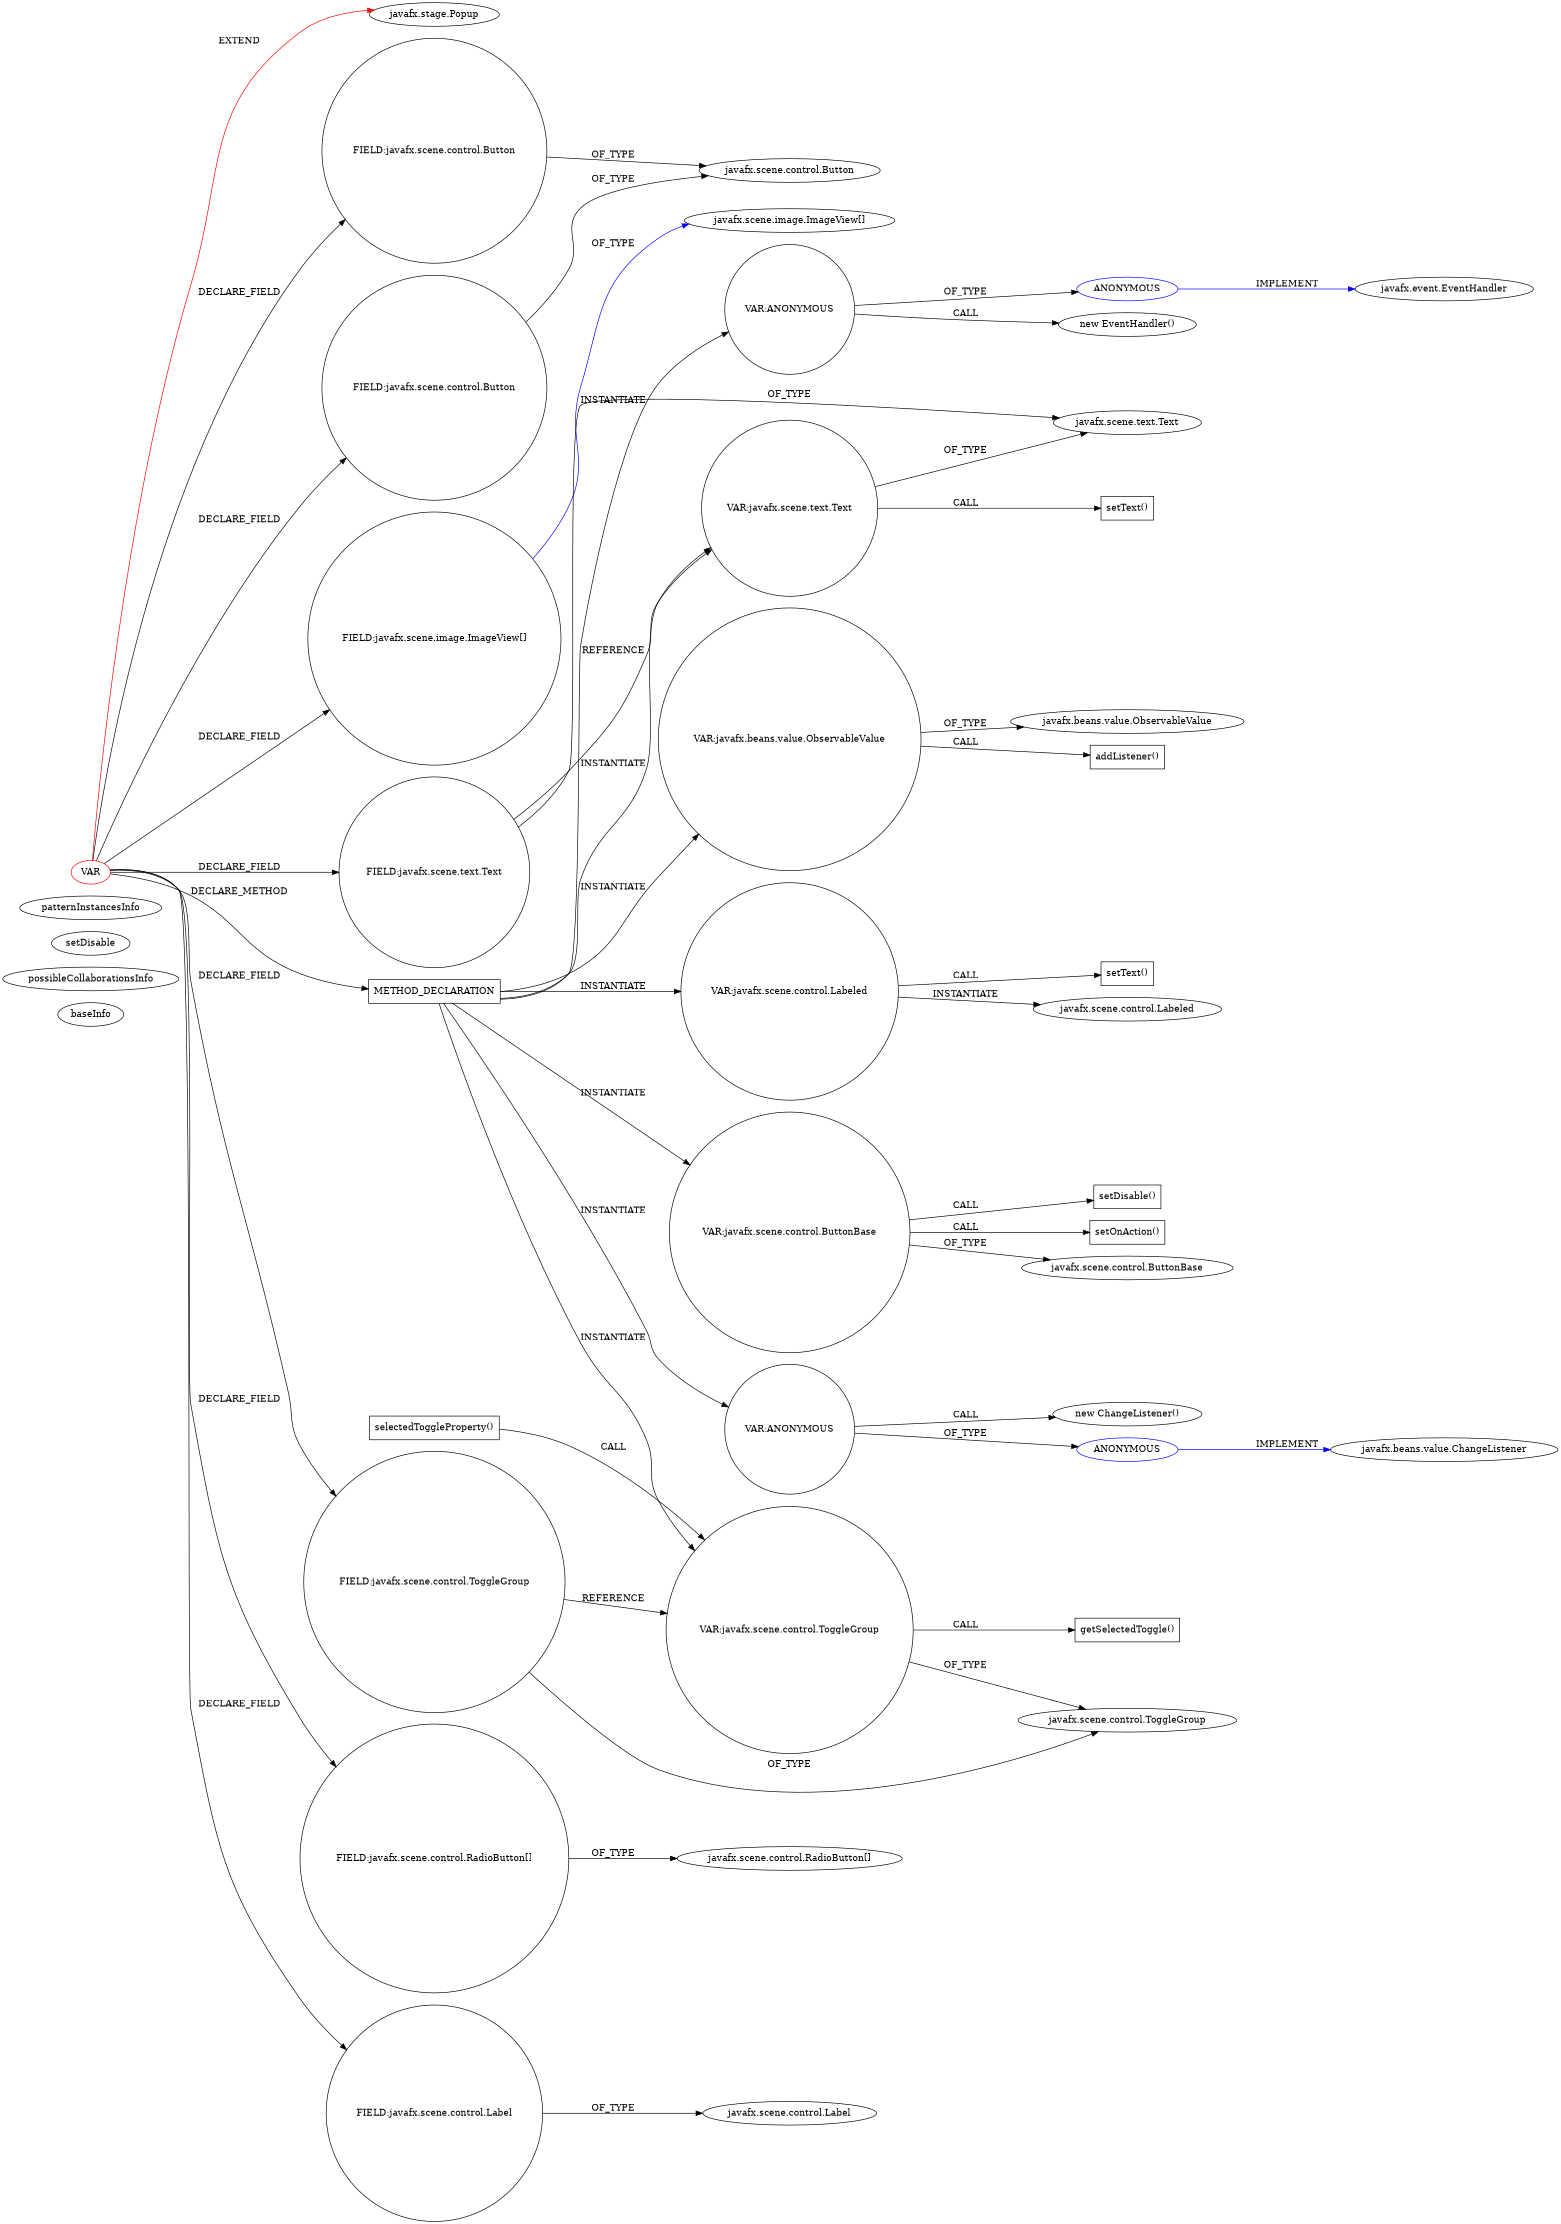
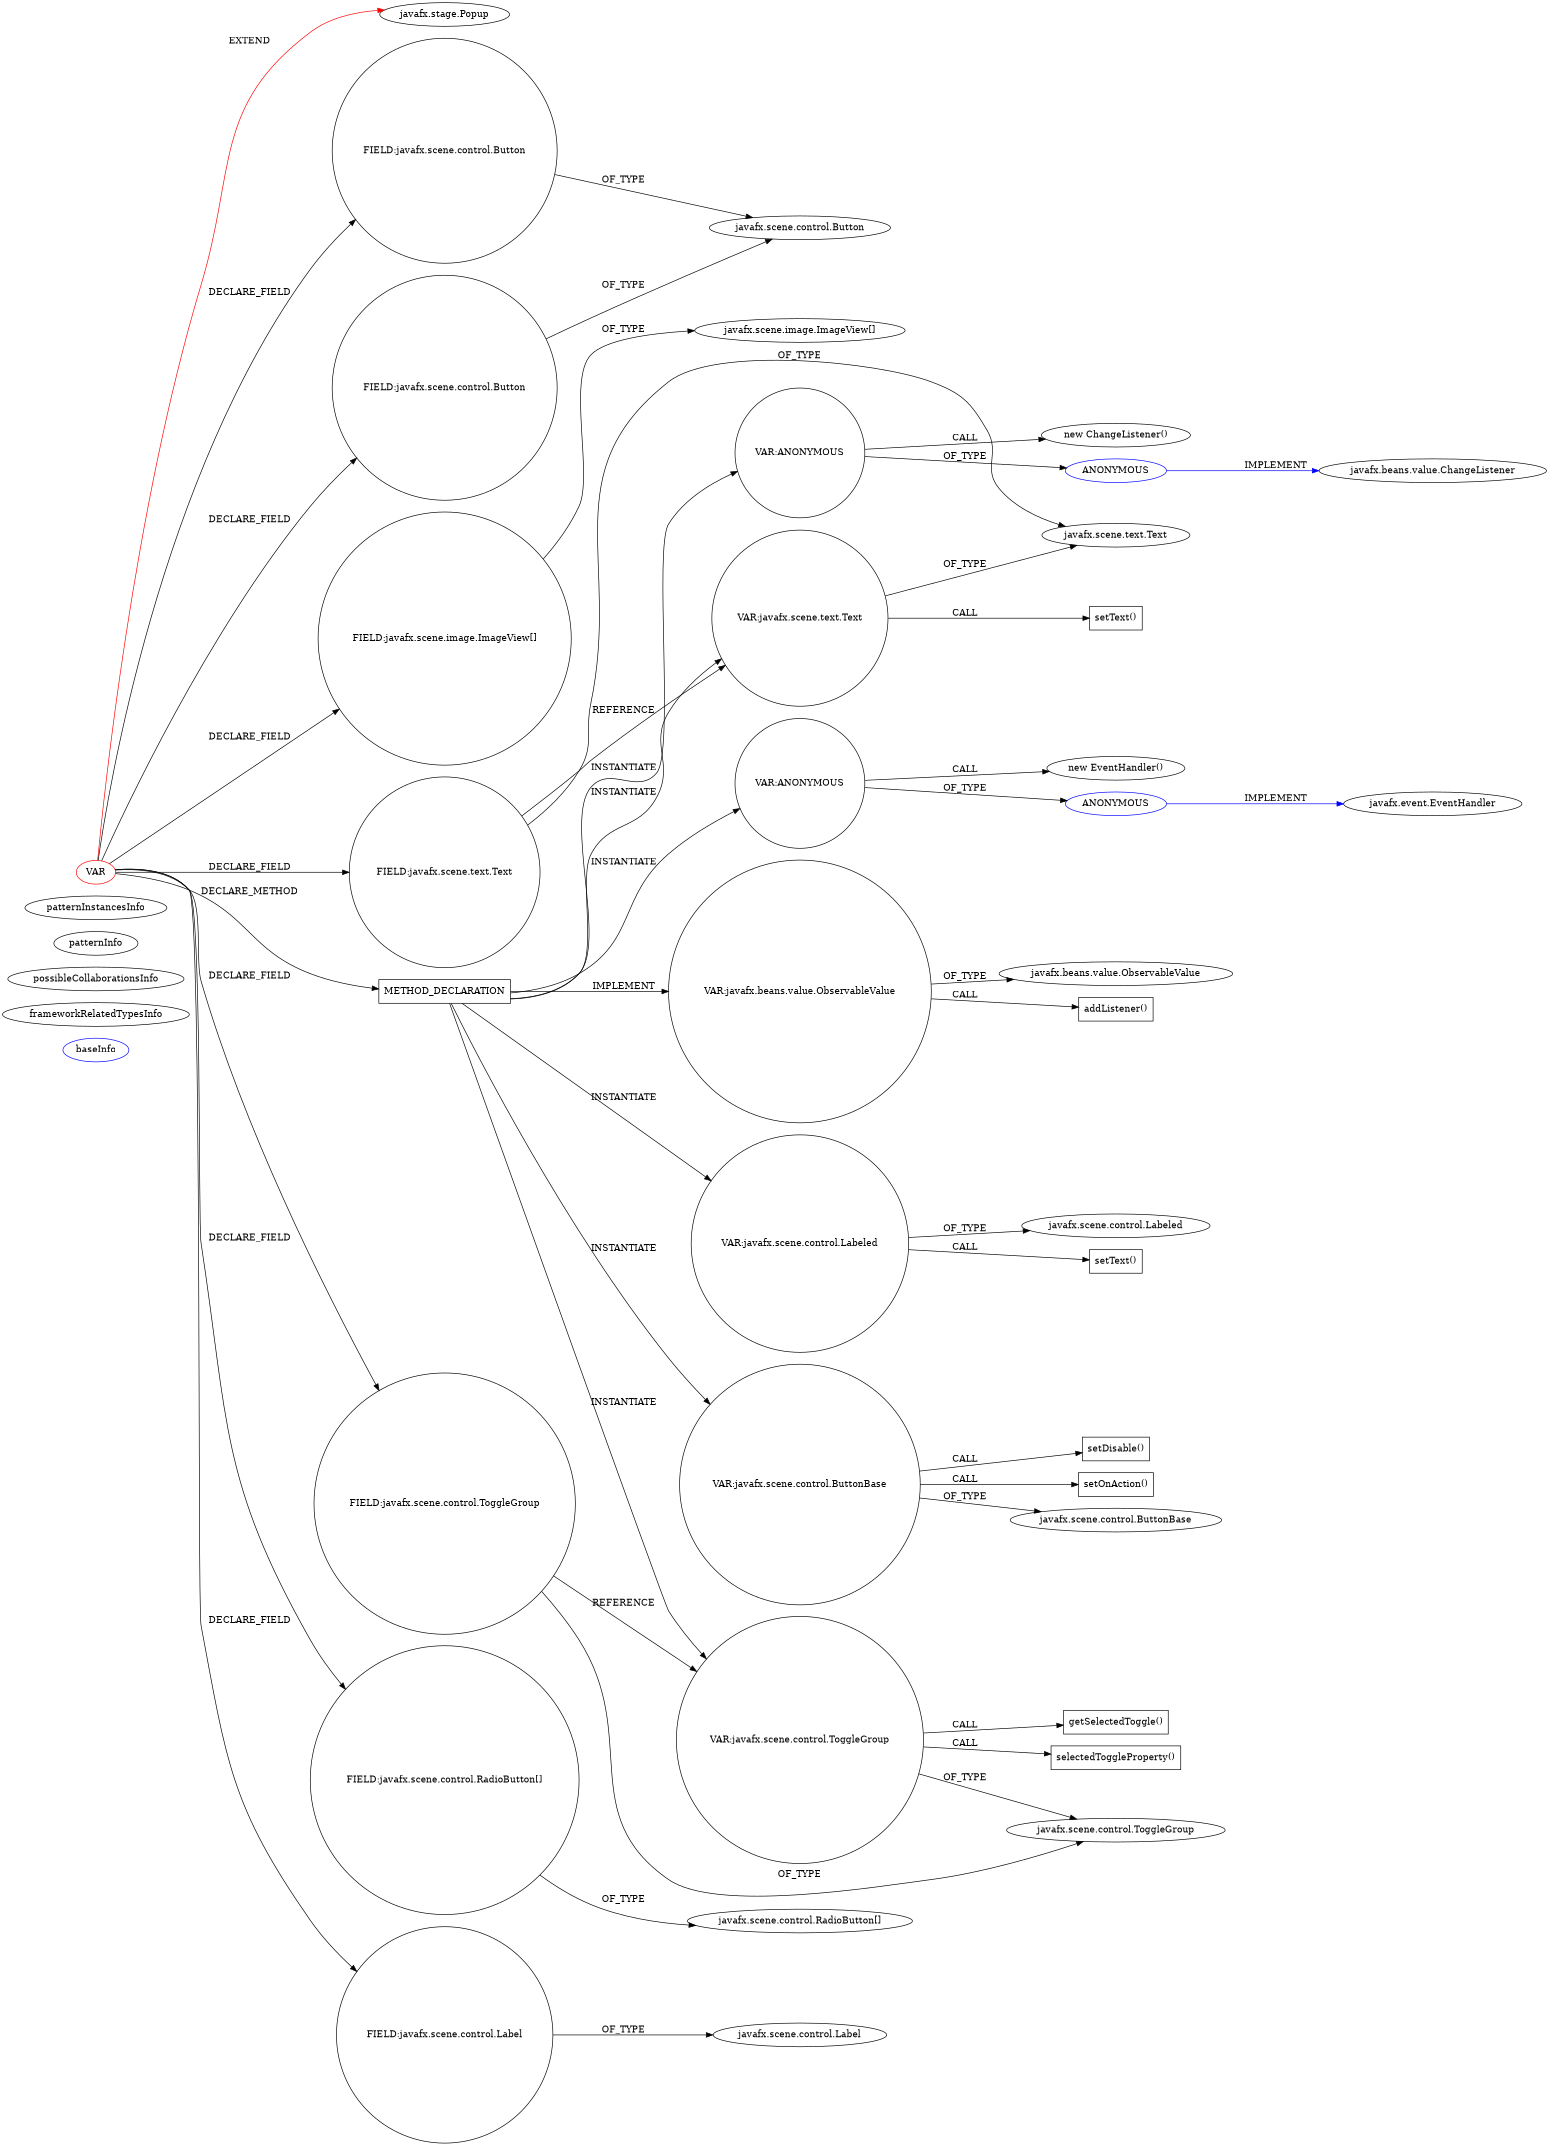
(583, 380) -> (581, 411)
(614, 887) -> (624, 987)
(91, 943) -> (96, 943)
(966, 994) -> (965, 1229)
(91, 1014) -> (96, 1050)
none -> (96, 1014)
(608, 1466) -> (984, 1750)
